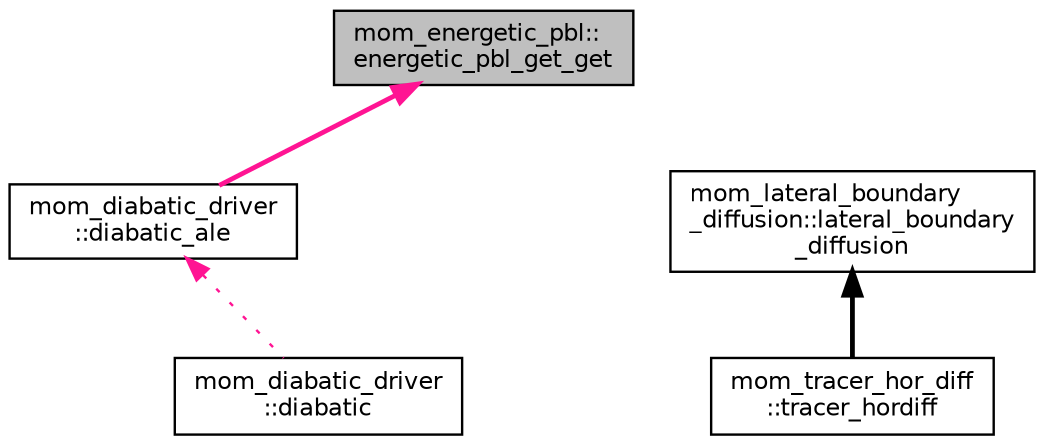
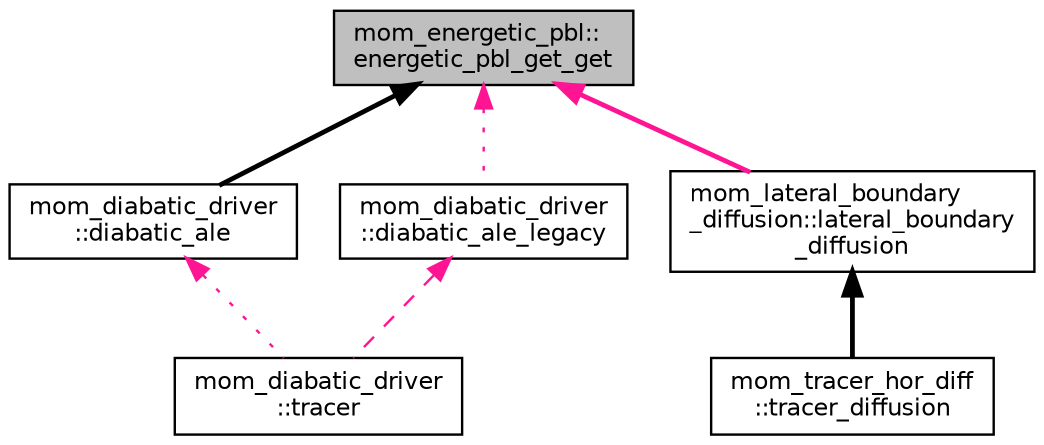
none -> (665, 133)
(307, 140) -> (307, 140)
none -> (484, 221)
(318, 396) -> (318, 396)
(852, 396) -> (852, 396)
